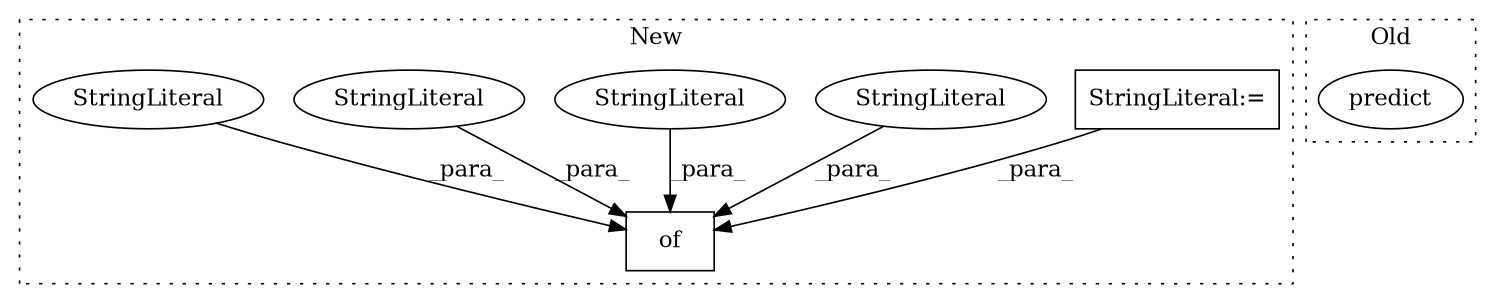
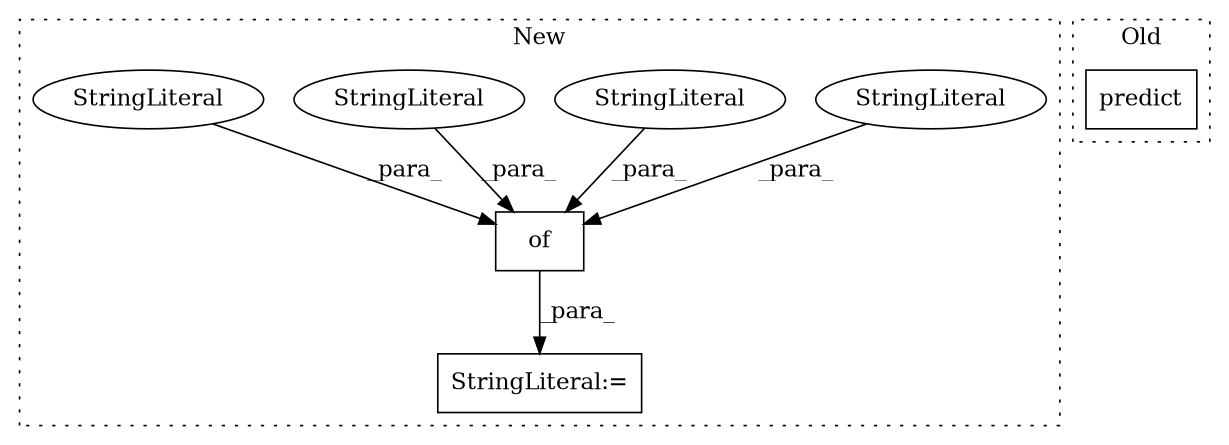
(1391, 99) -> (1141, 99)
(917, 182) -> (540, 304)
